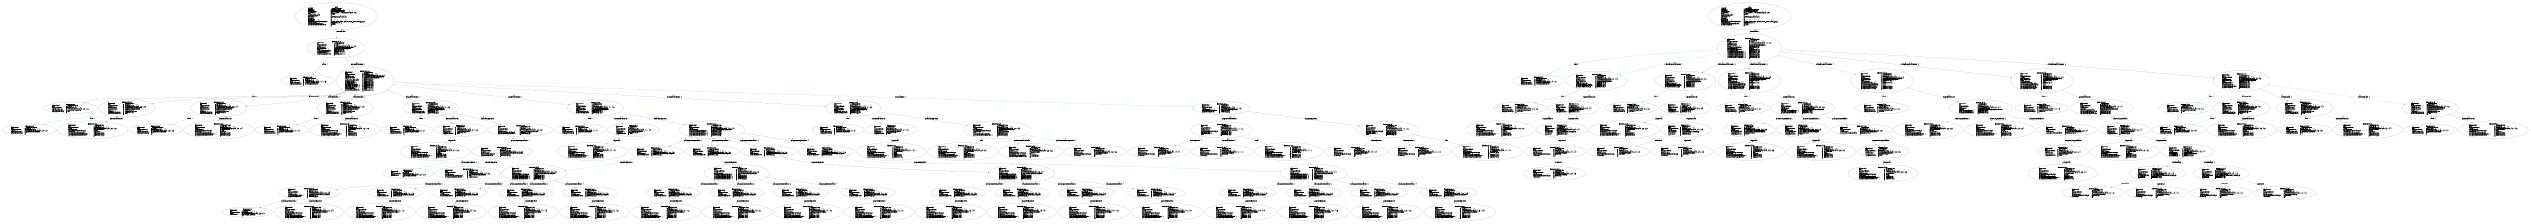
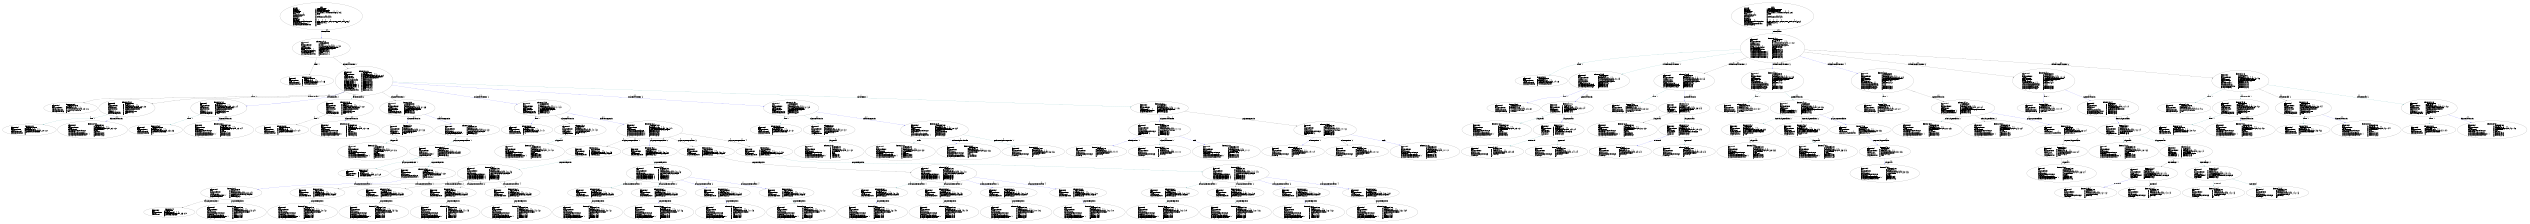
(1548, 119) -> (1540, 119)
(407, 130) -> none
(1555, 162) -> (1526, 141)
